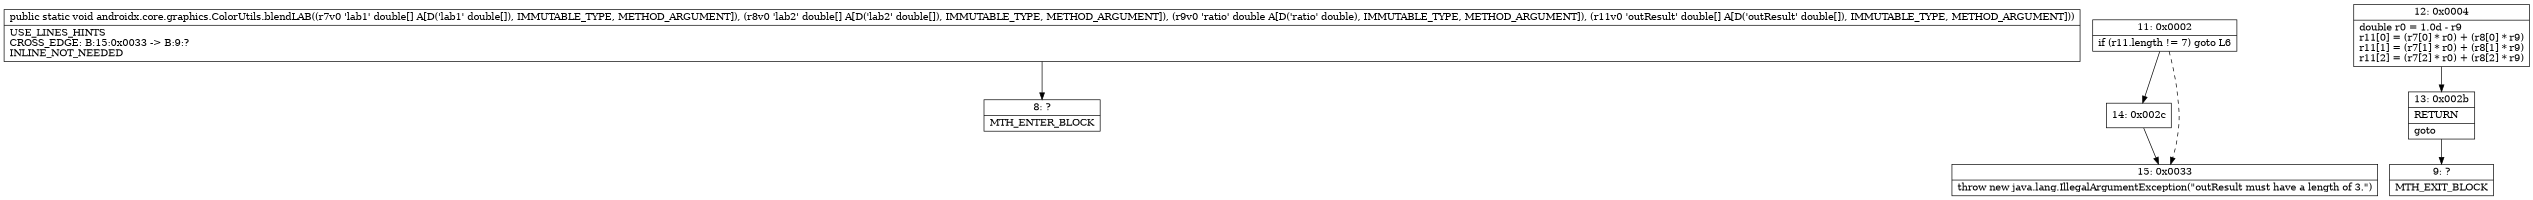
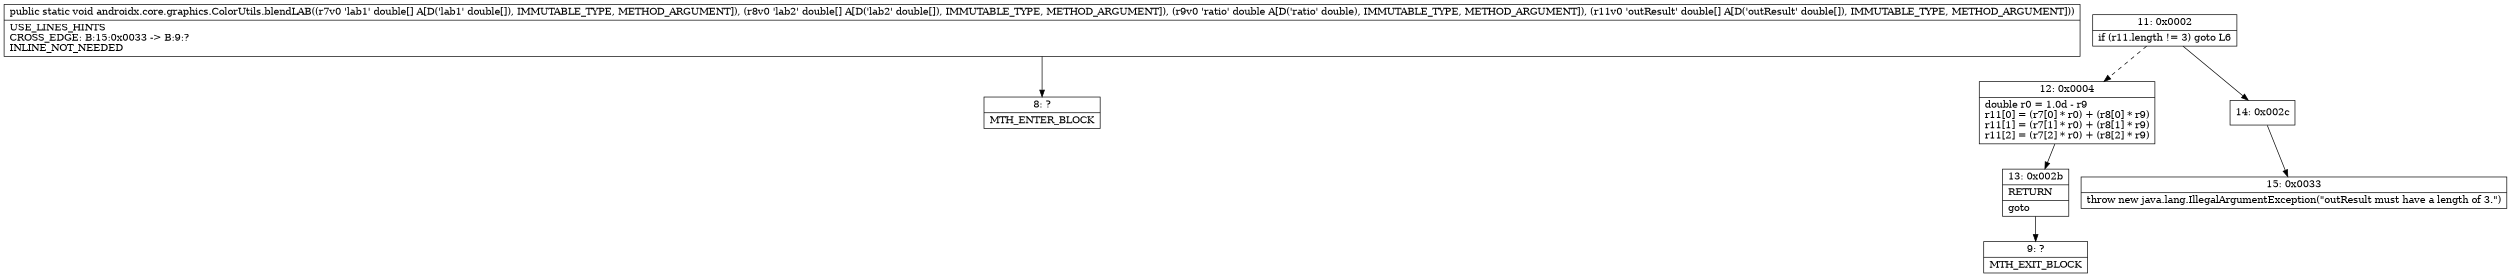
(2165, 43) -> (2165, 38)
(2178, 104) -> (2128, 62)
